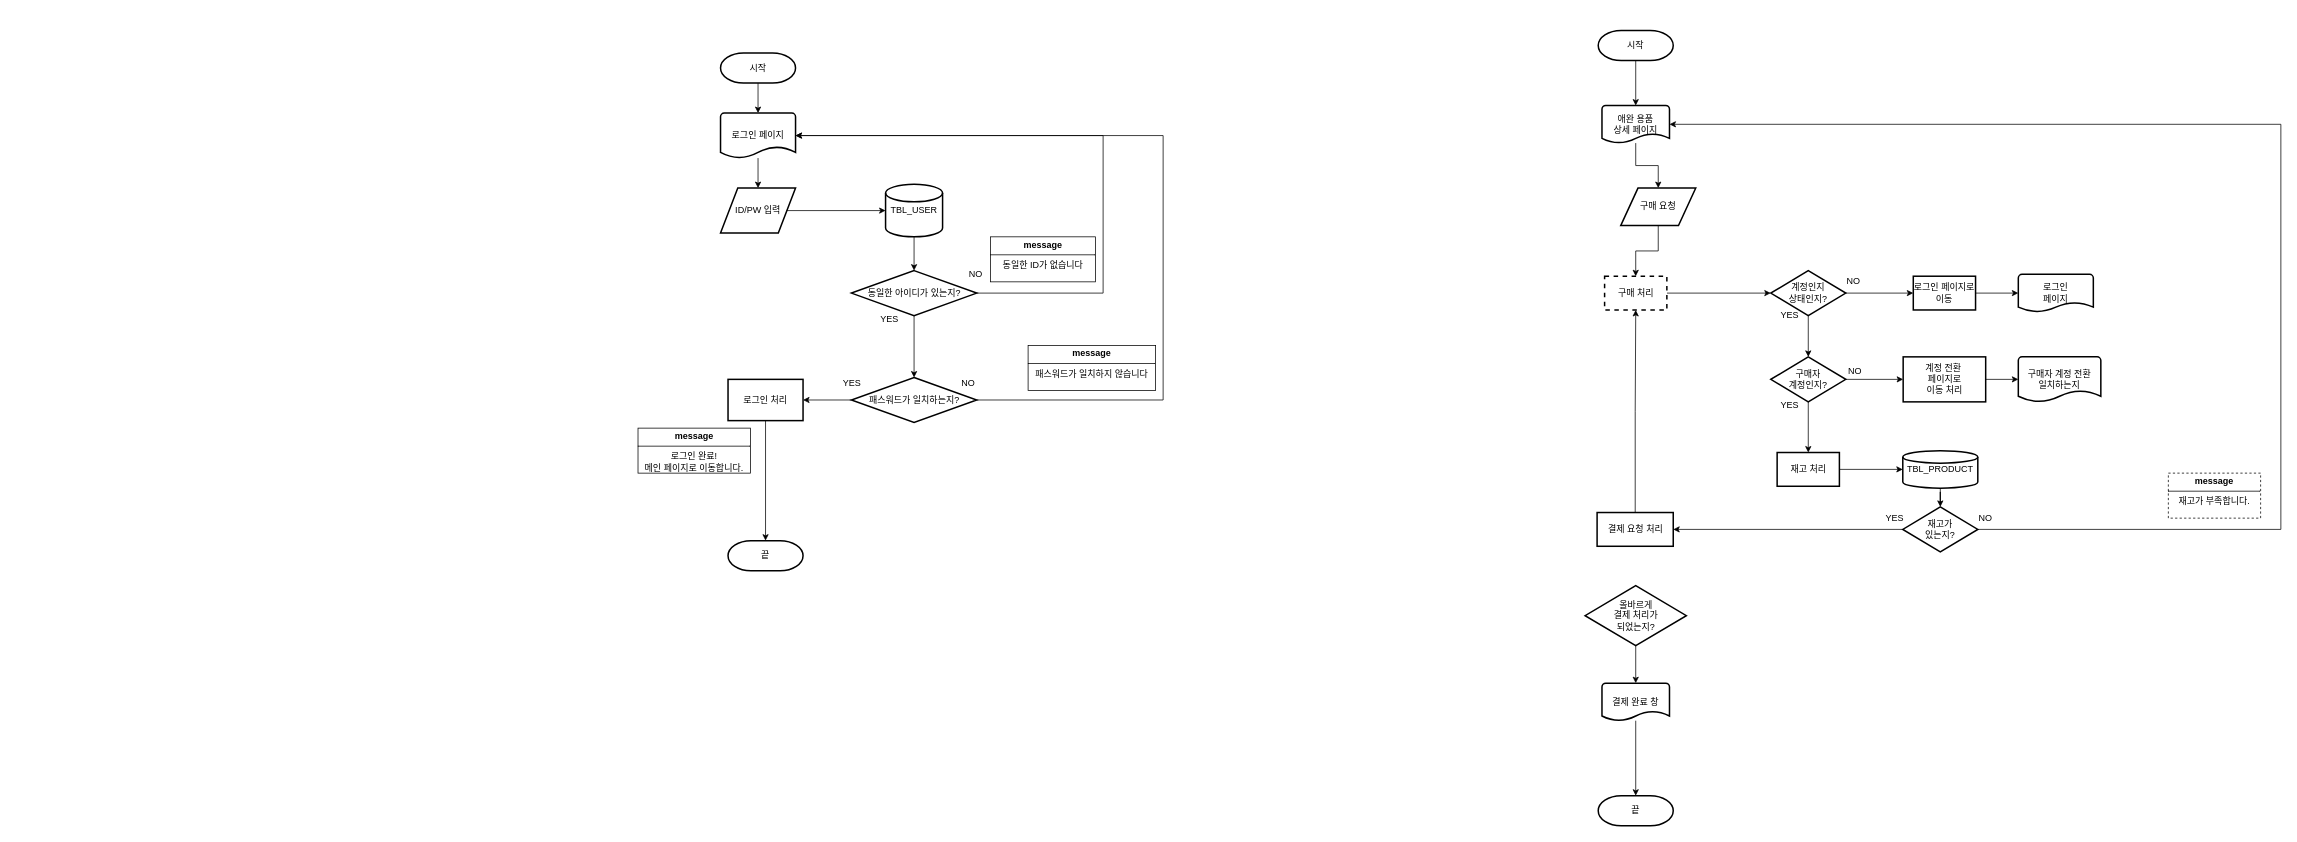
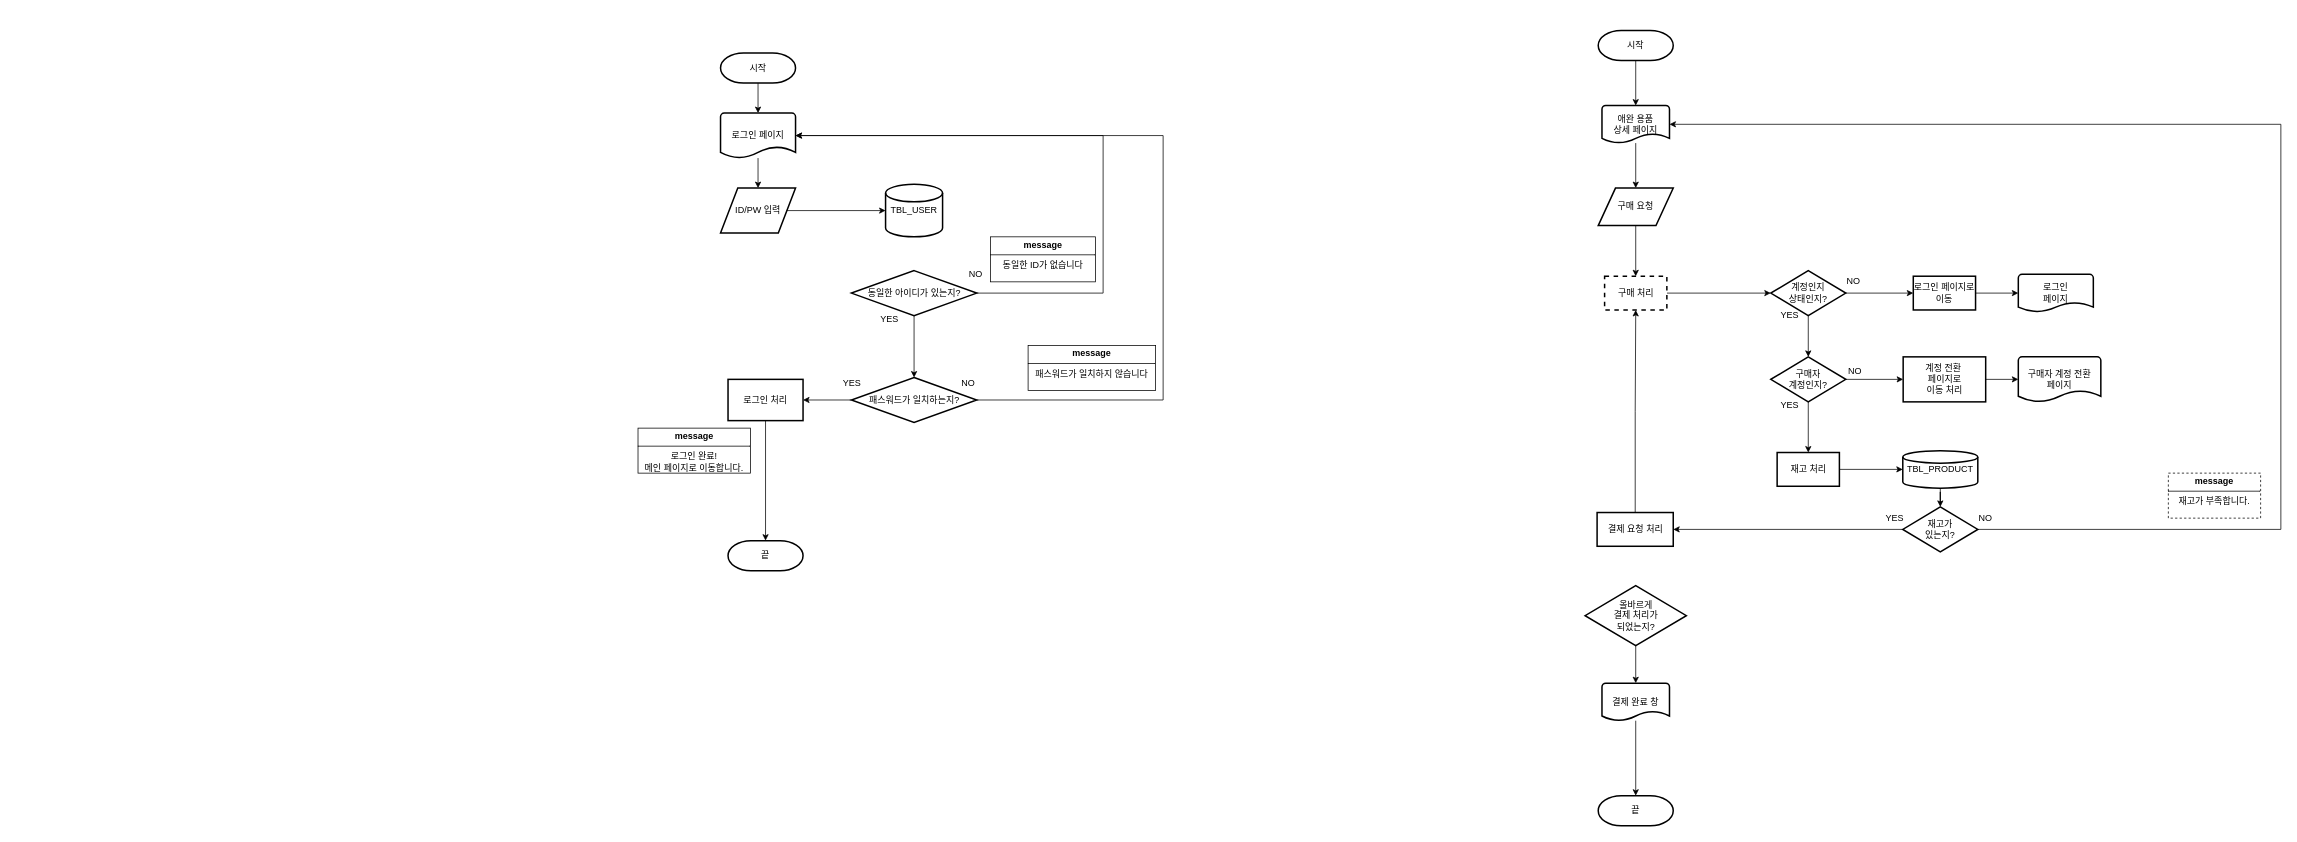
(1658, 207) -> (1635, 207)
(914, 264) -> none
(2059, 379) -> (2059, 379)
